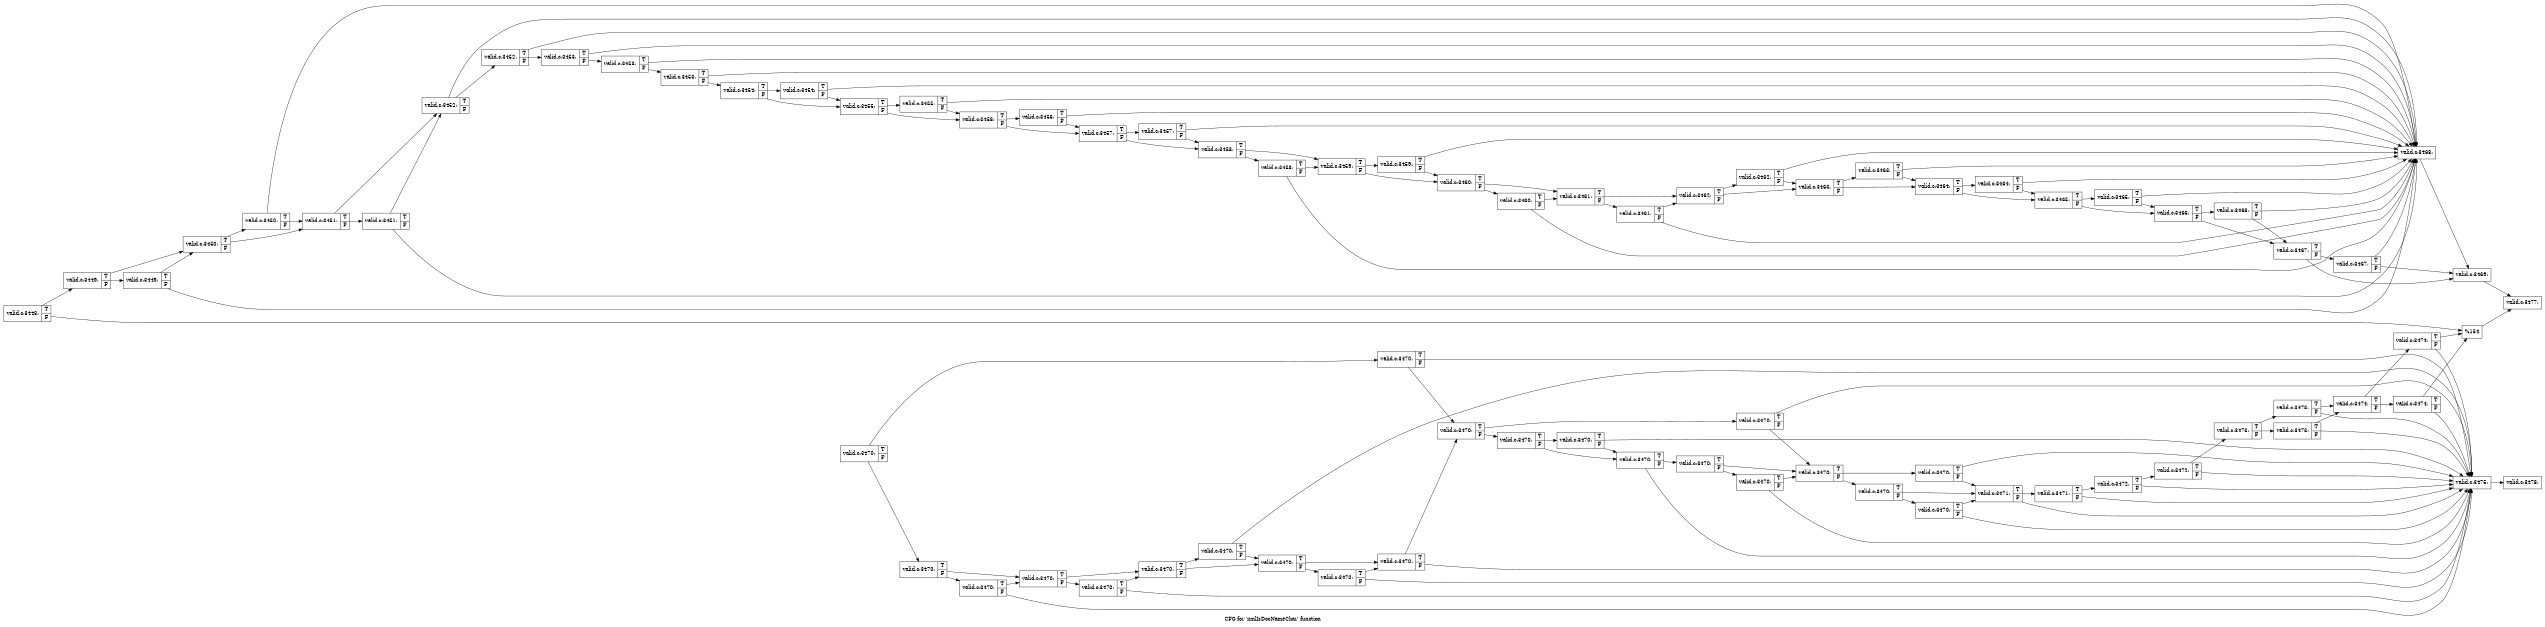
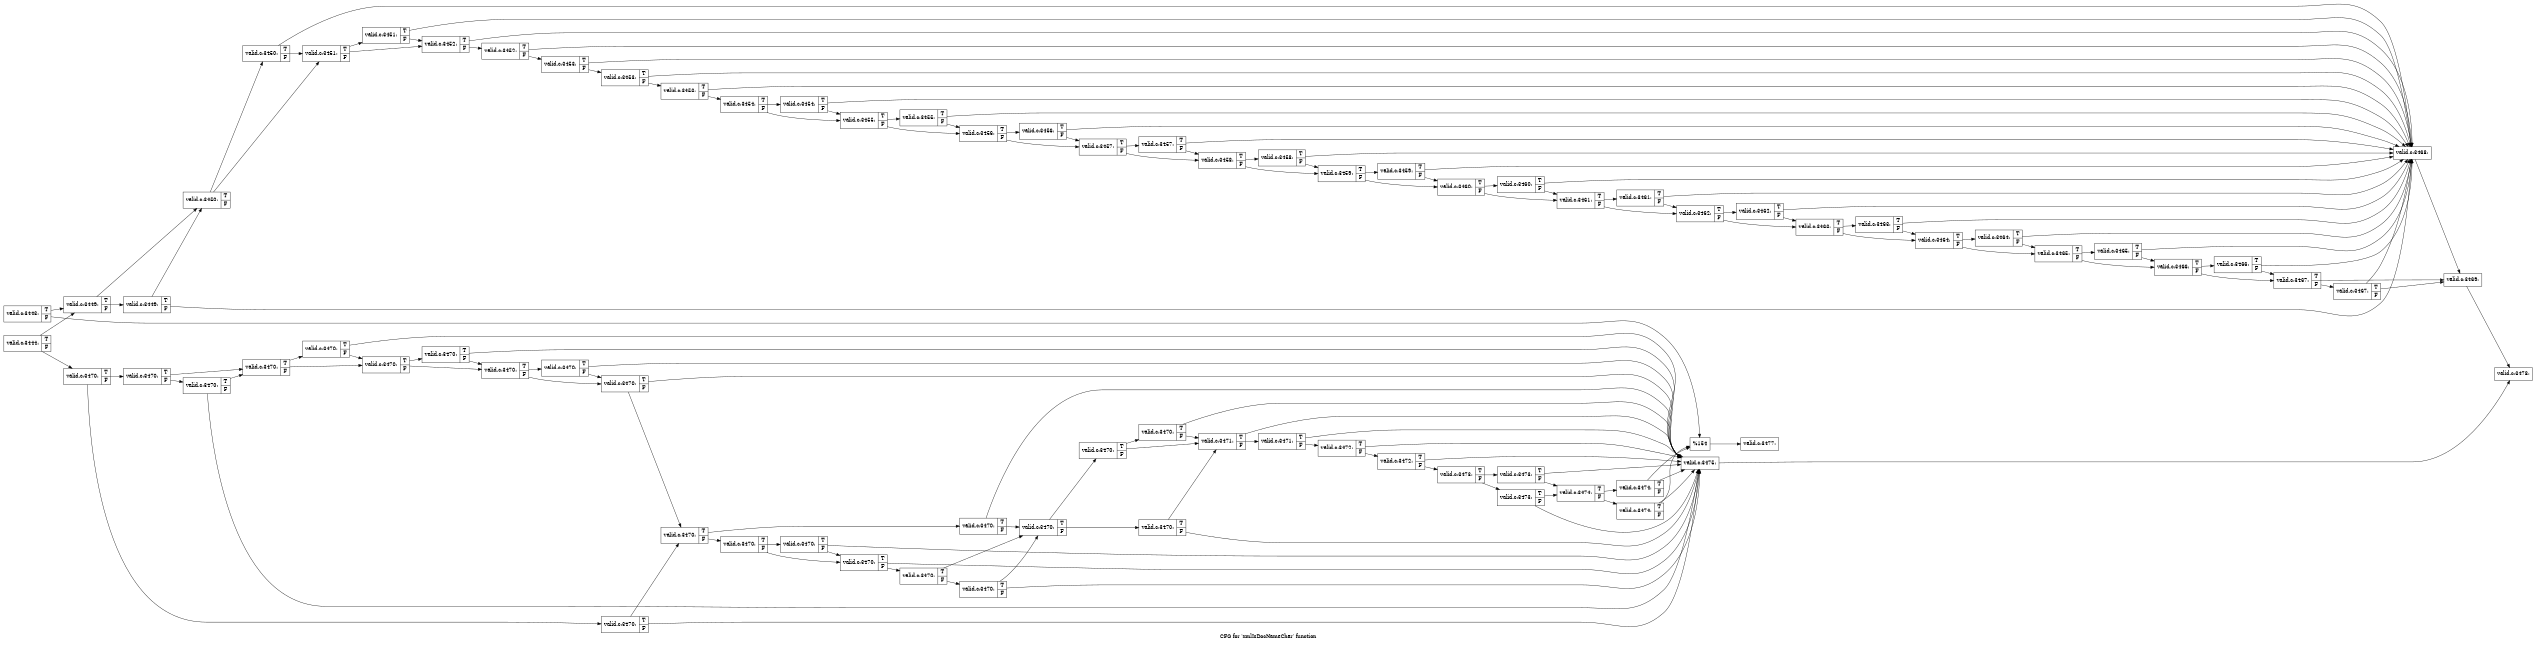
(2496, 288) -> (2487, 325)
none -> (27, 343)
